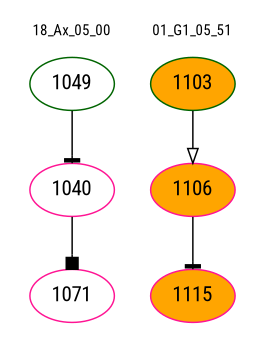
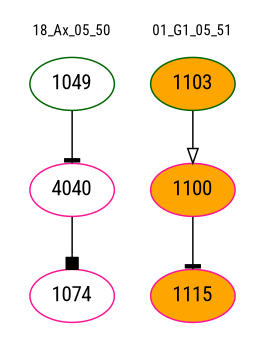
(72, 32) -> (72, 32)
(72, 190) -> (72, 190)
(193, 190) -> (193, 190)
(72, 296) -> (72, 296)
